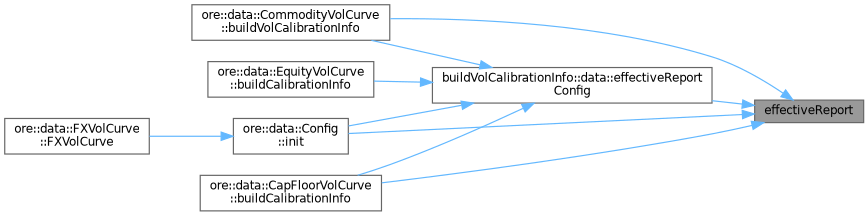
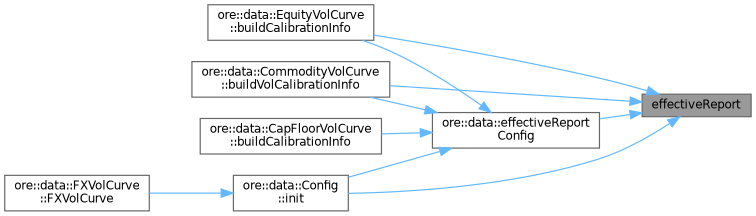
(572, 85) -> (516, 130)
(567, 158) -> (511, 60)
